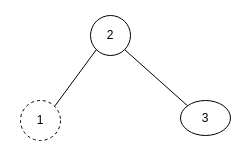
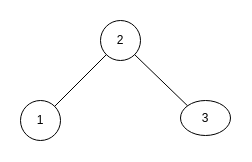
(111, 36) -> (121, 41)
(41, 121) -> (41, 121)
